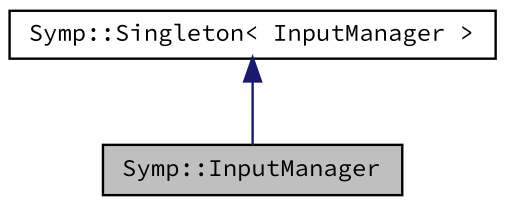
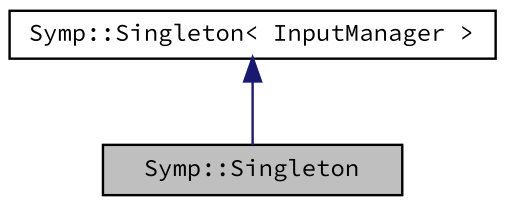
(253, 170) -> (253, 170)
